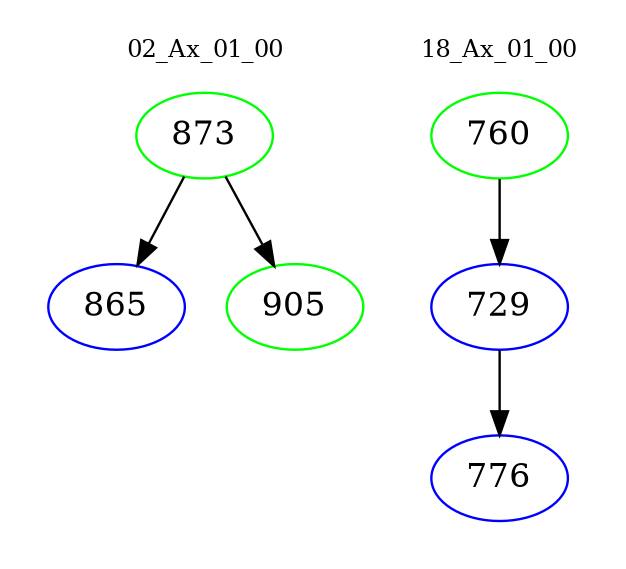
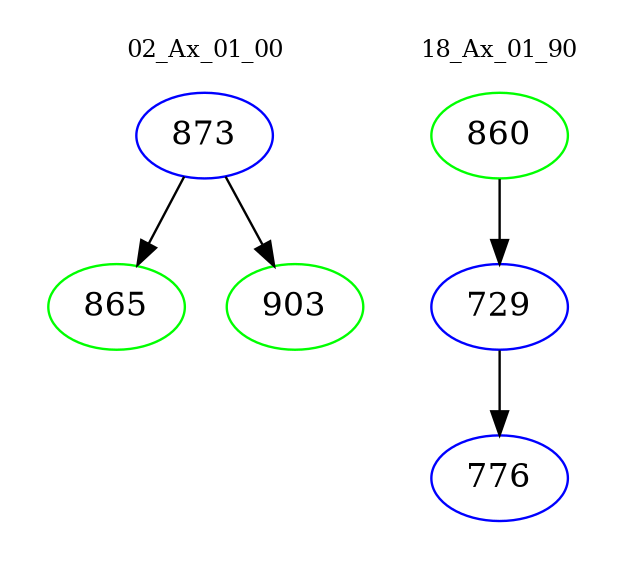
(500, 51) -> (500, 51)
(205, 136) -> (205, 136)
(500, 136) -> (500, 136)
(117, 307) -> (117, 307)
(295, 307) -> (295, 307)
